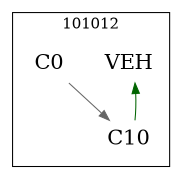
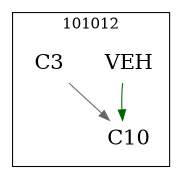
(49, 64) -> (49, 64)
(136, 107) -> (122, 96)
